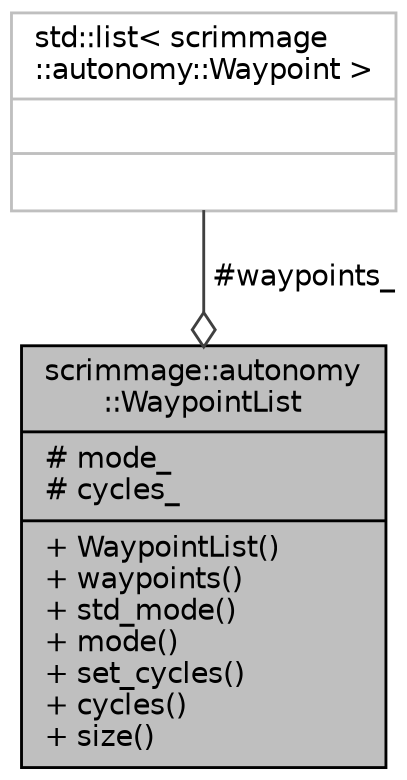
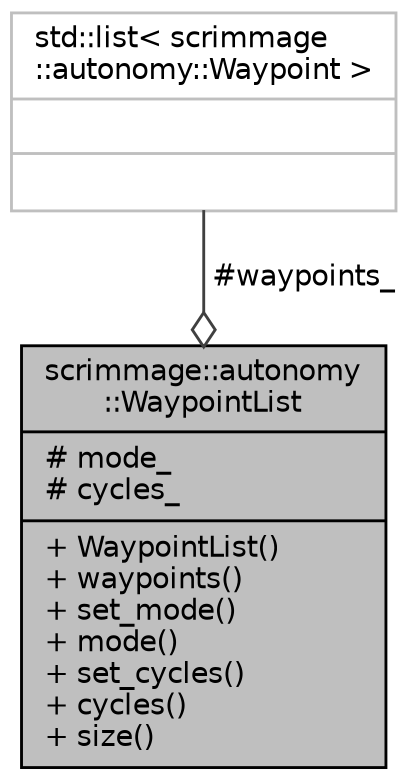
(141, 611) -> (141, 611)
